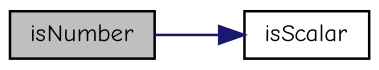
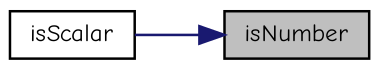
(187, 35) -> (167, 35)
